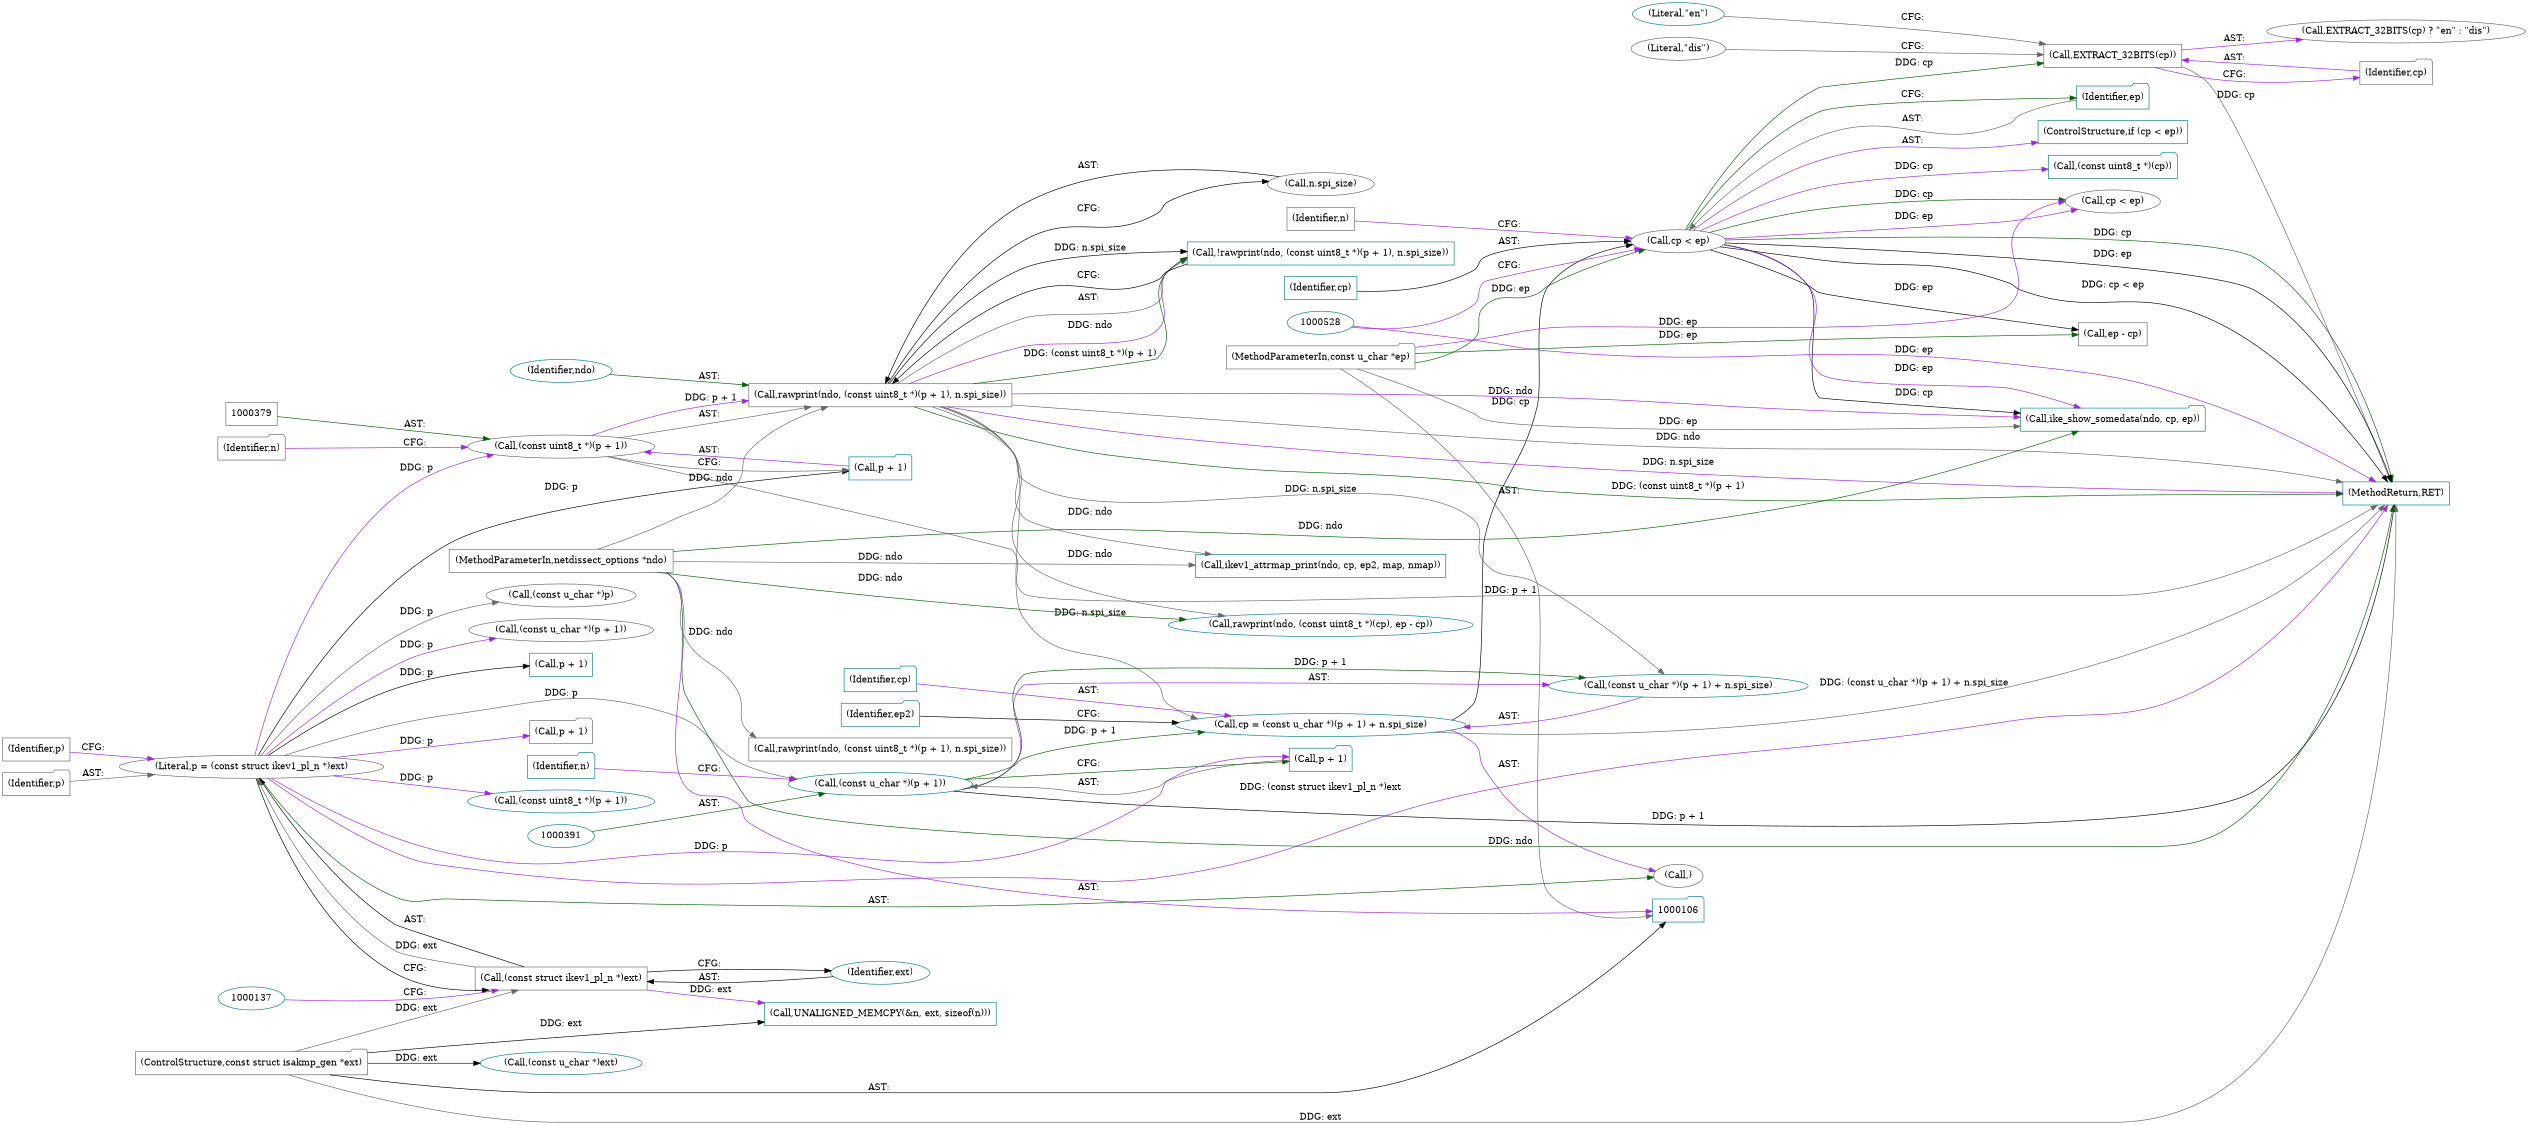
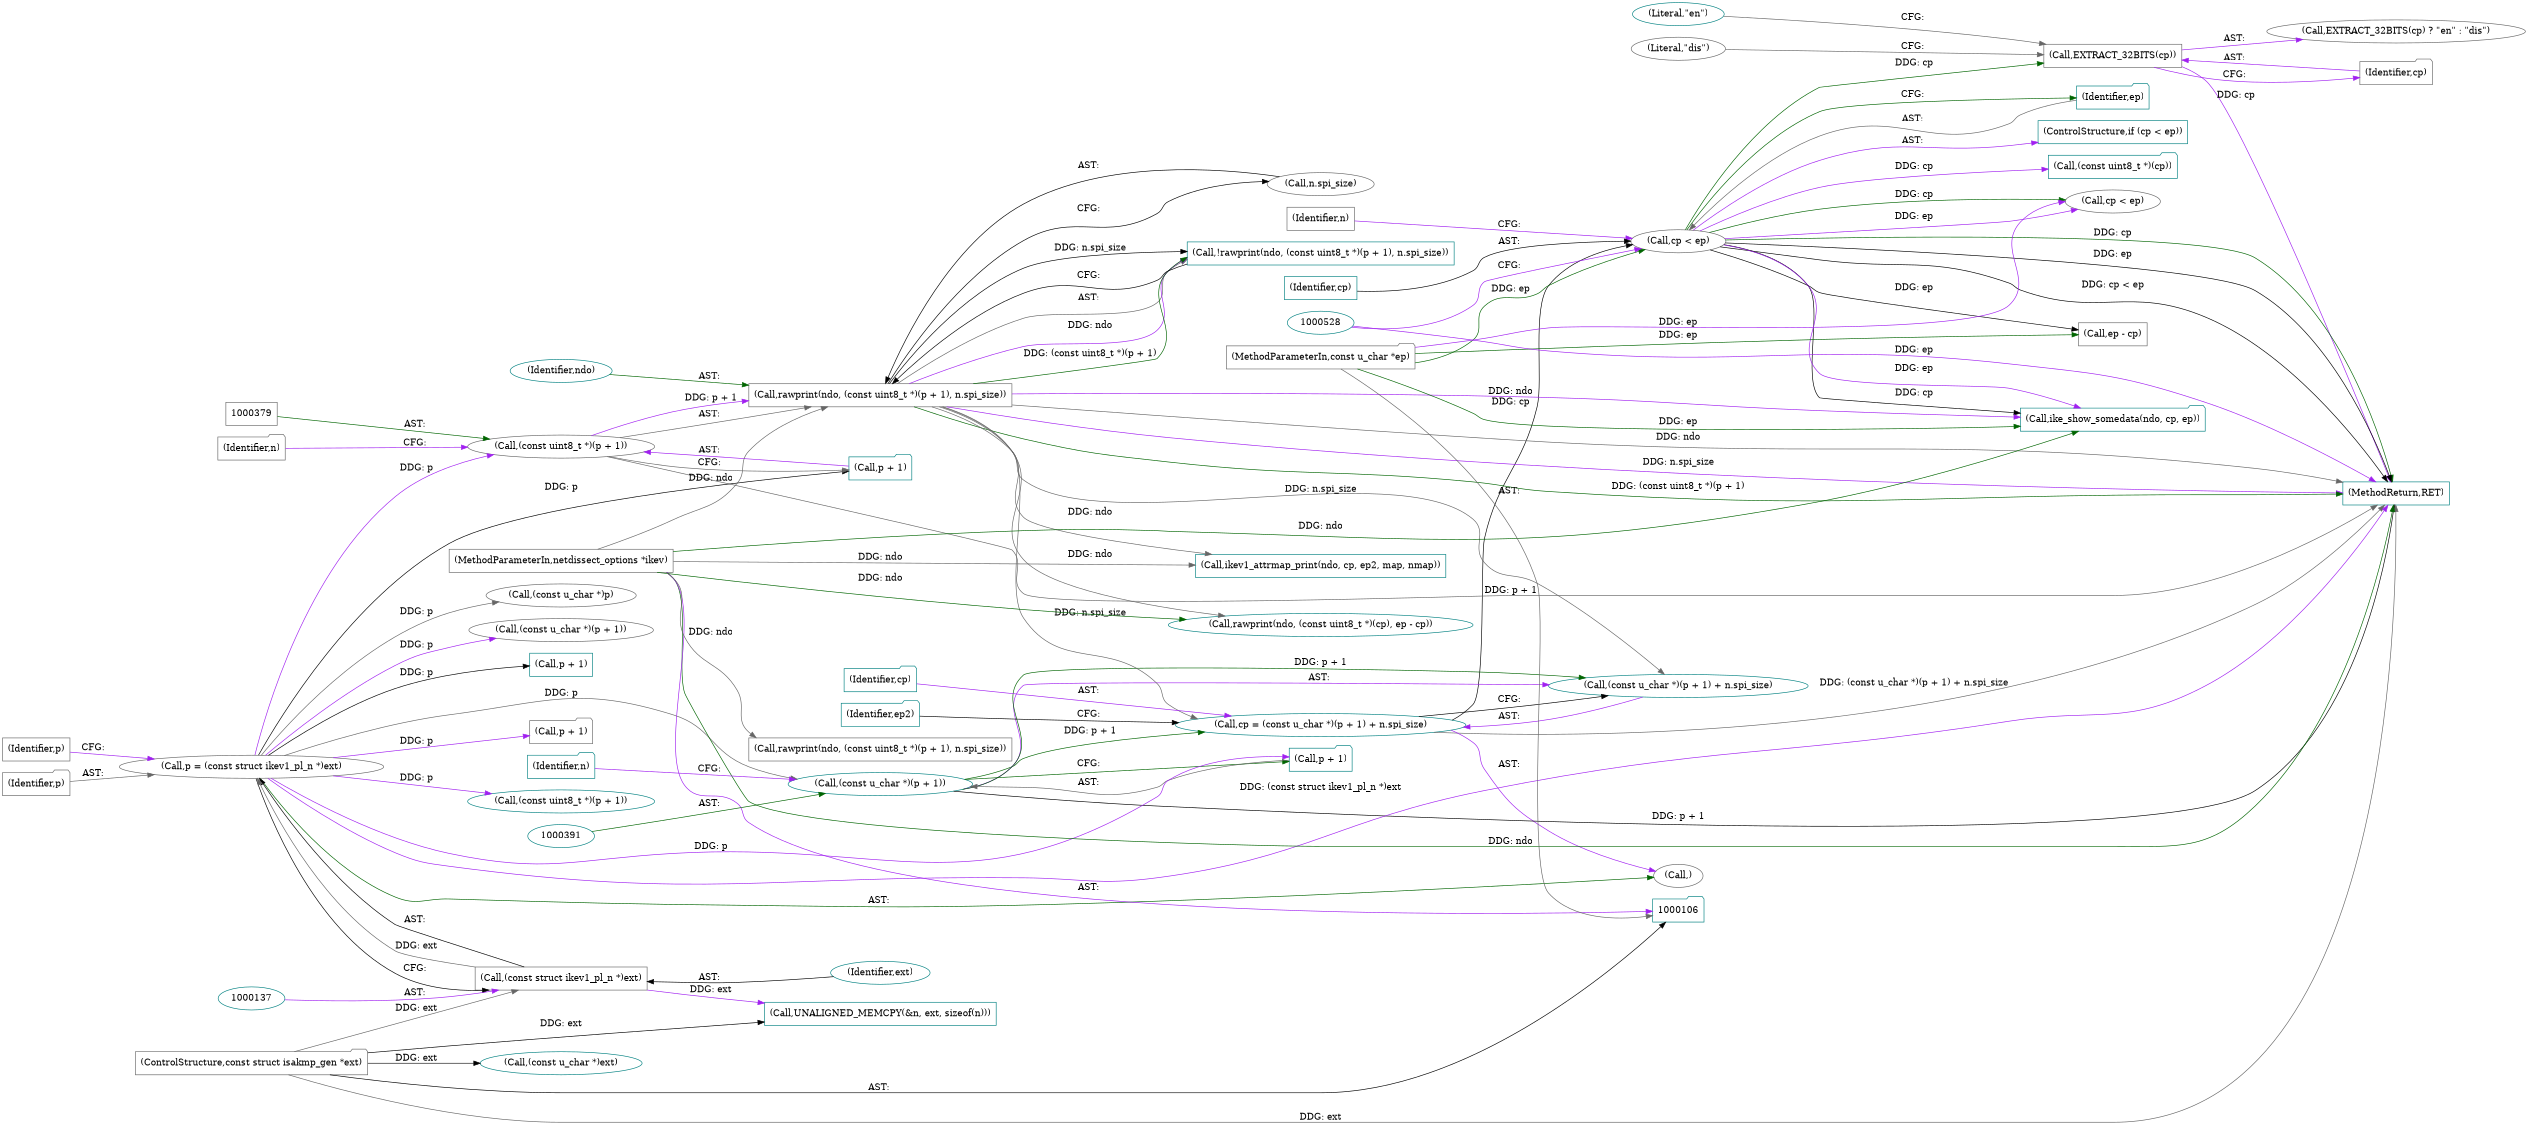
(2299, 262) -> (2299, 262)
(1681, 429) -> (1681, 429)
(561, 561) -> (561, 561)
none -> (1510, 707)
(252, 767) -> (252, 767)
(736, 969) -> none
(416, 993) -> (416, 993)
